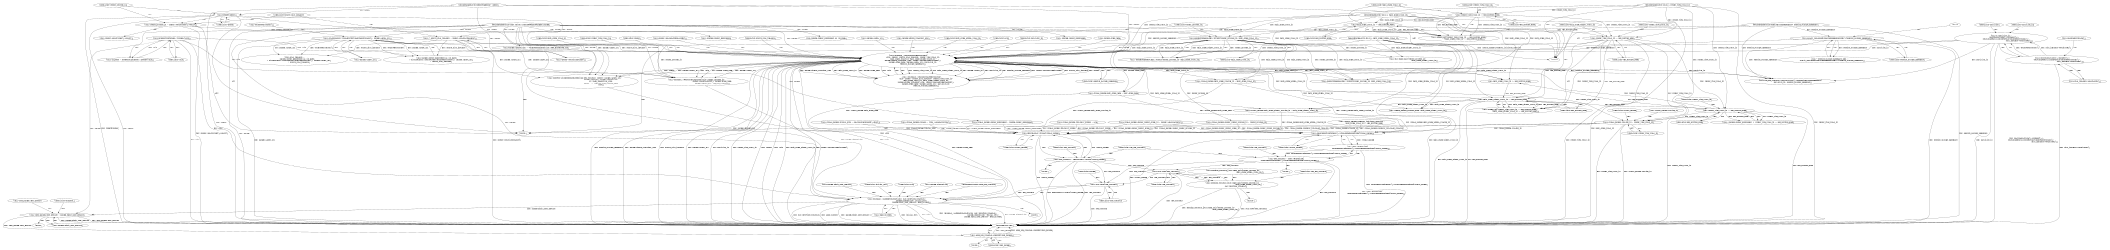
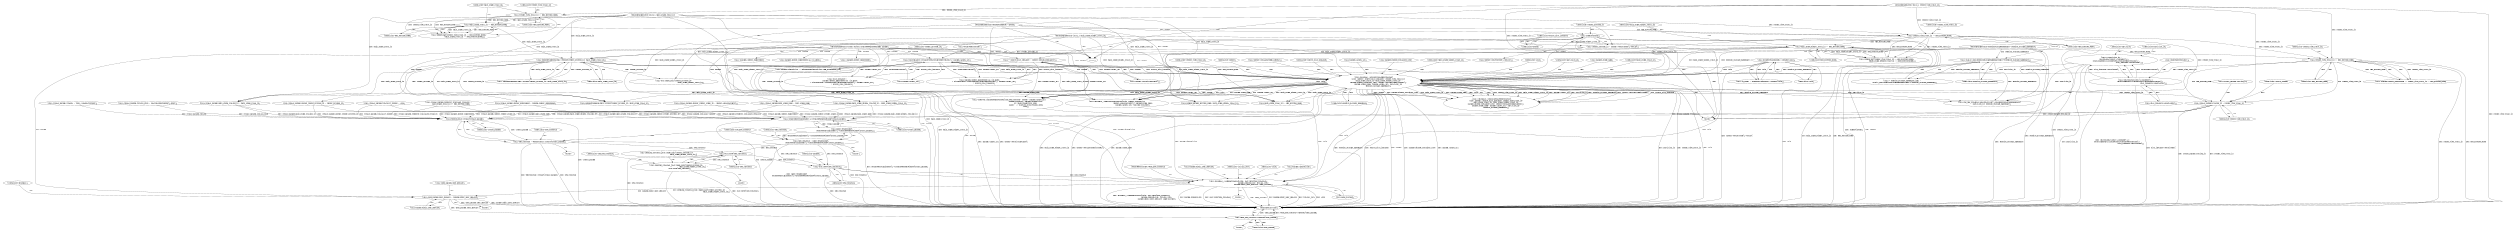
(1499, 48) -> (1085, 47)
(1506, 90) -> (1414, 53)
